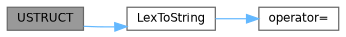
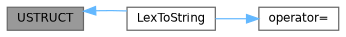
(99, 27) -> (111, 11)
